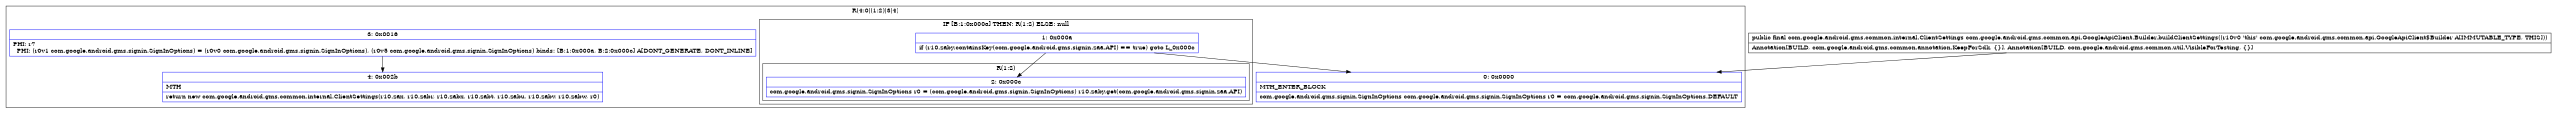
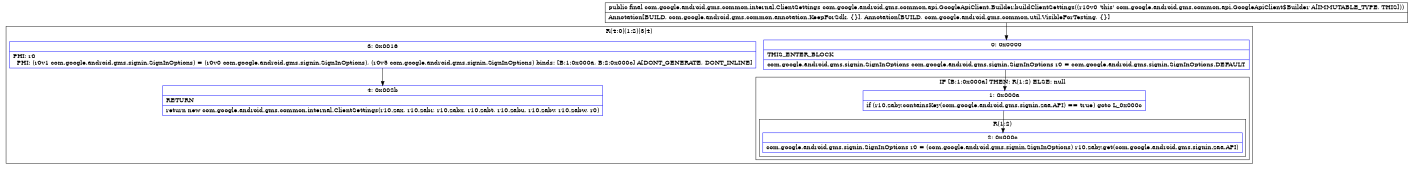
(25, 44) -> (25, 56)
(1260, 63) -> (1005, 80)
(174, 87) -> (180, 100)
(1293, 87) -> (800, 55)
